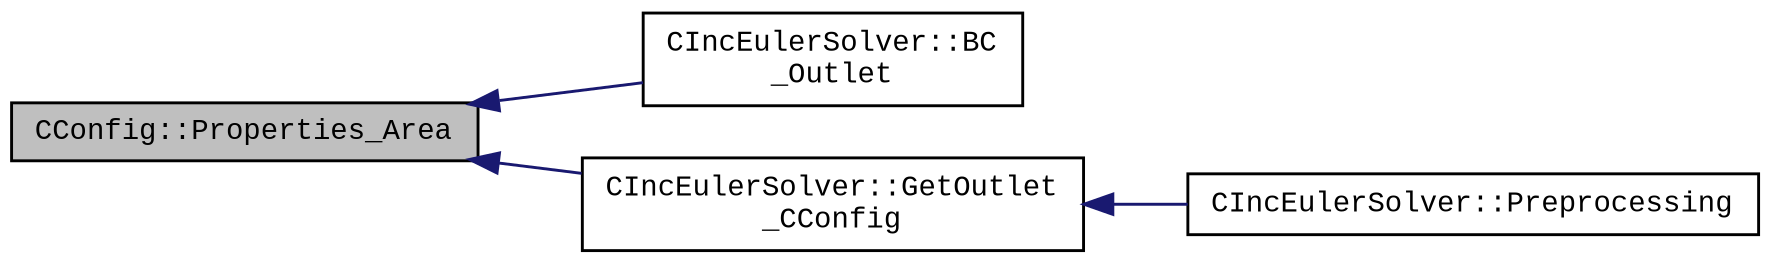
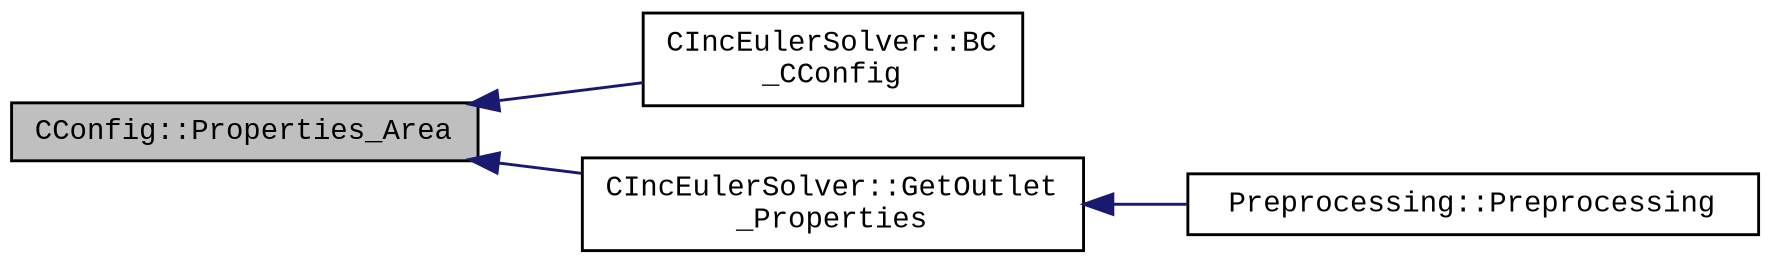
(833, 59) -> (833, 59)
(833, 204) -> (833, 204)
(1473, 204) -> (1473, 204)
